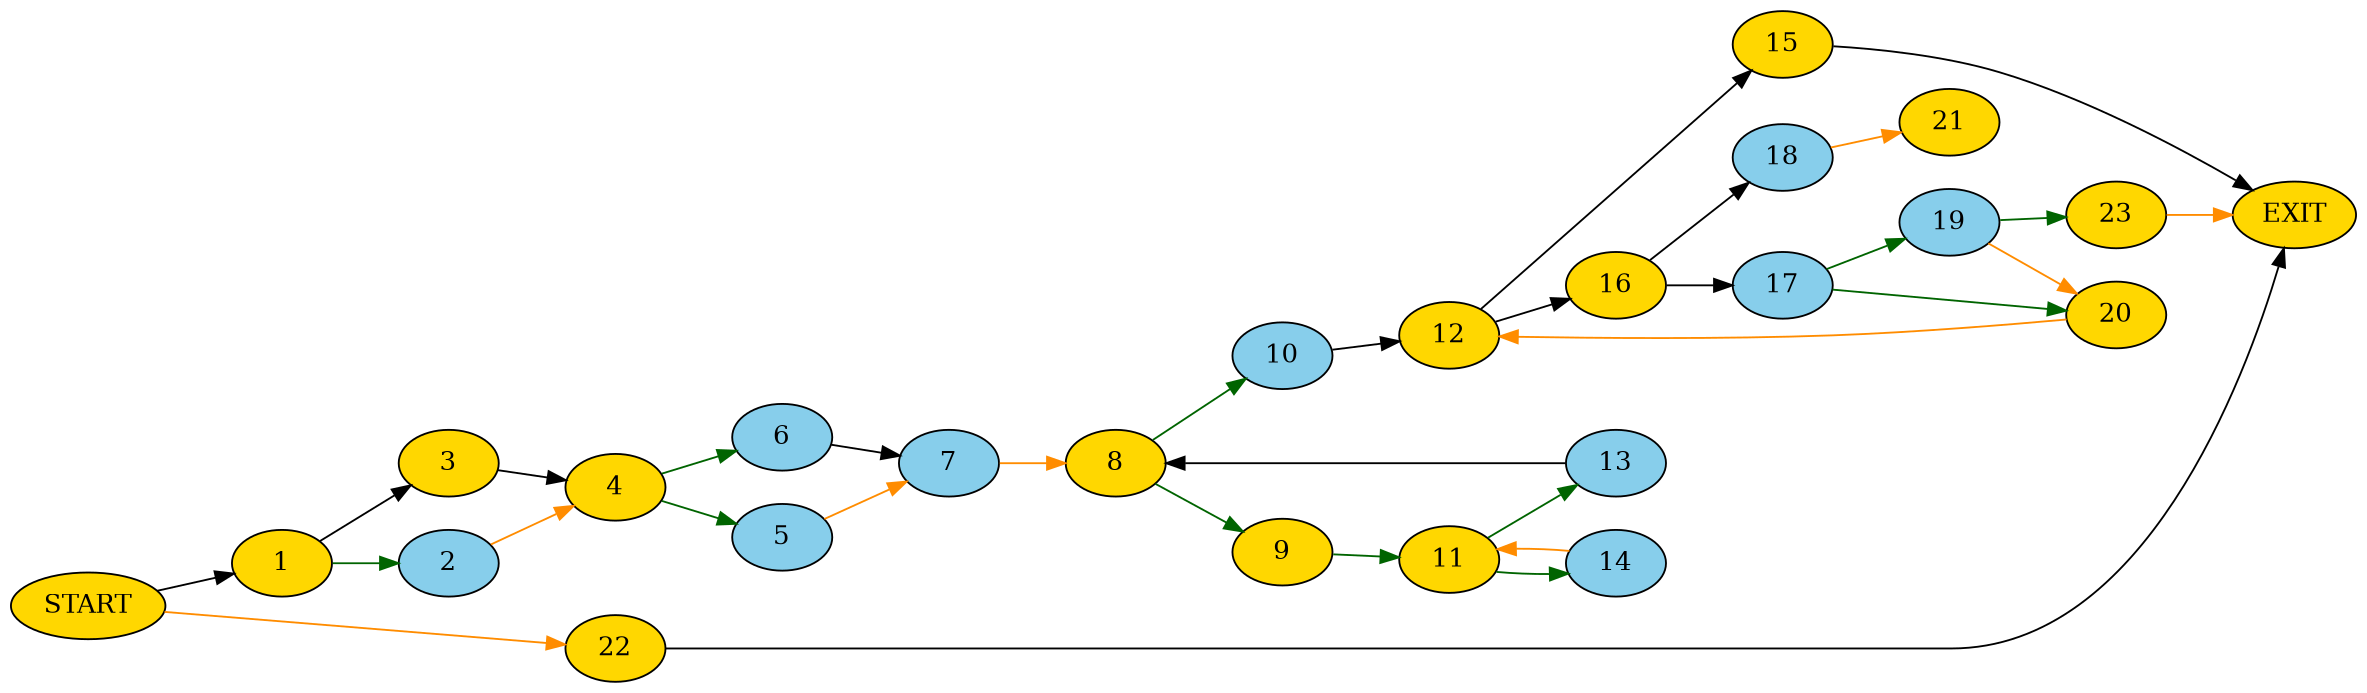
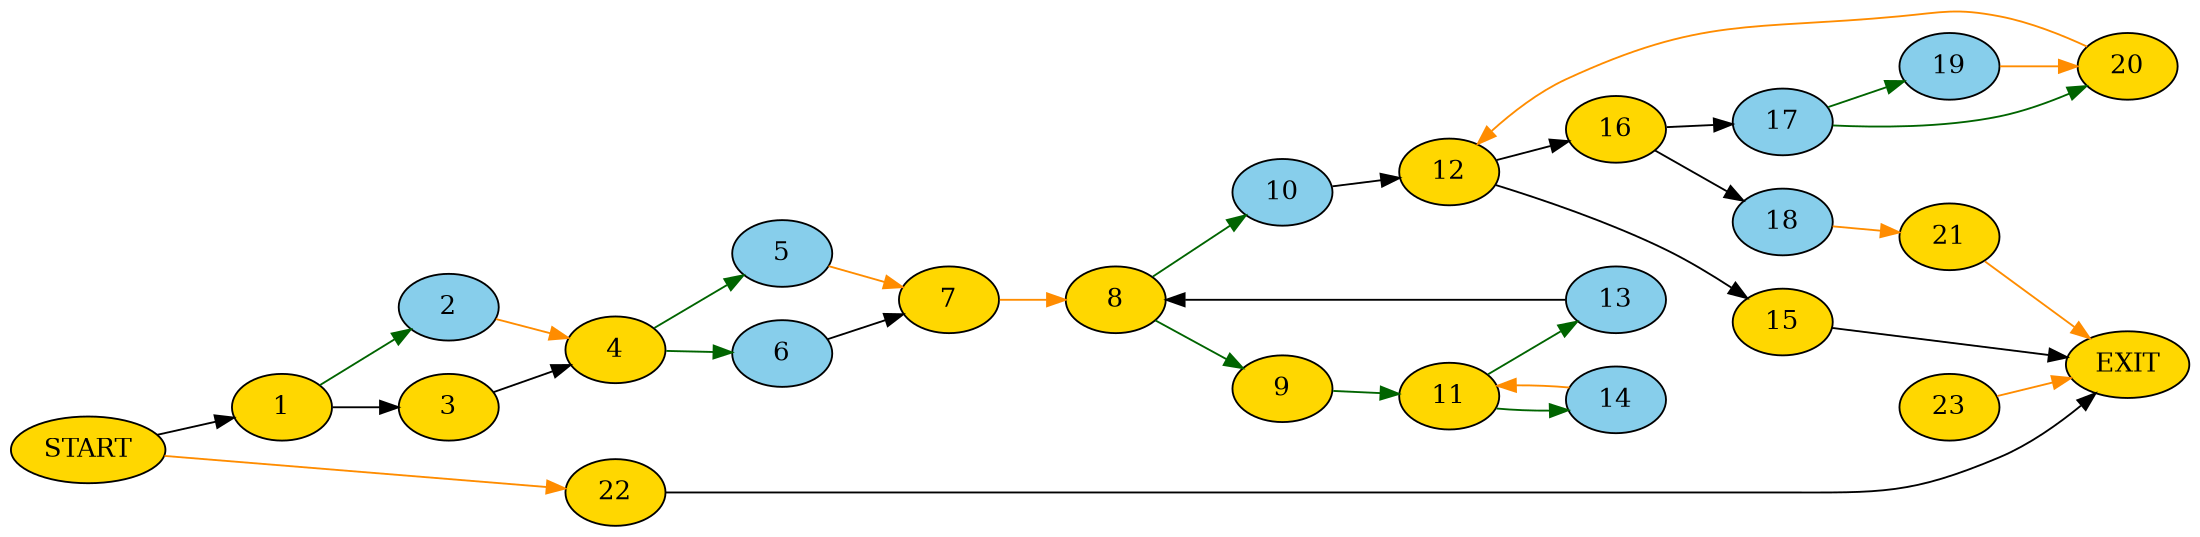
(2024, 219) -> none
none -> (2030, 294)
(949, 463) -> (949, 300)
